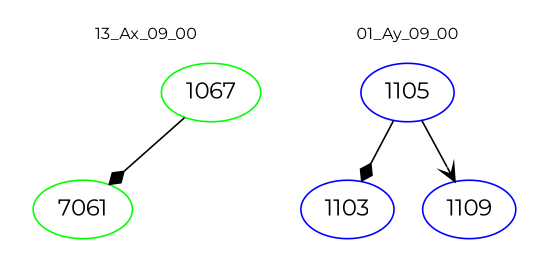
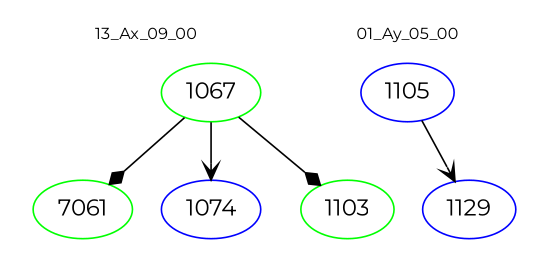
(408, 35) -> (408, 35)
(382, 142) -> (263, 138)
none -> (211, 209)
(347, 209) -> (347, 209)
(469, 209) -> (469, 209)
